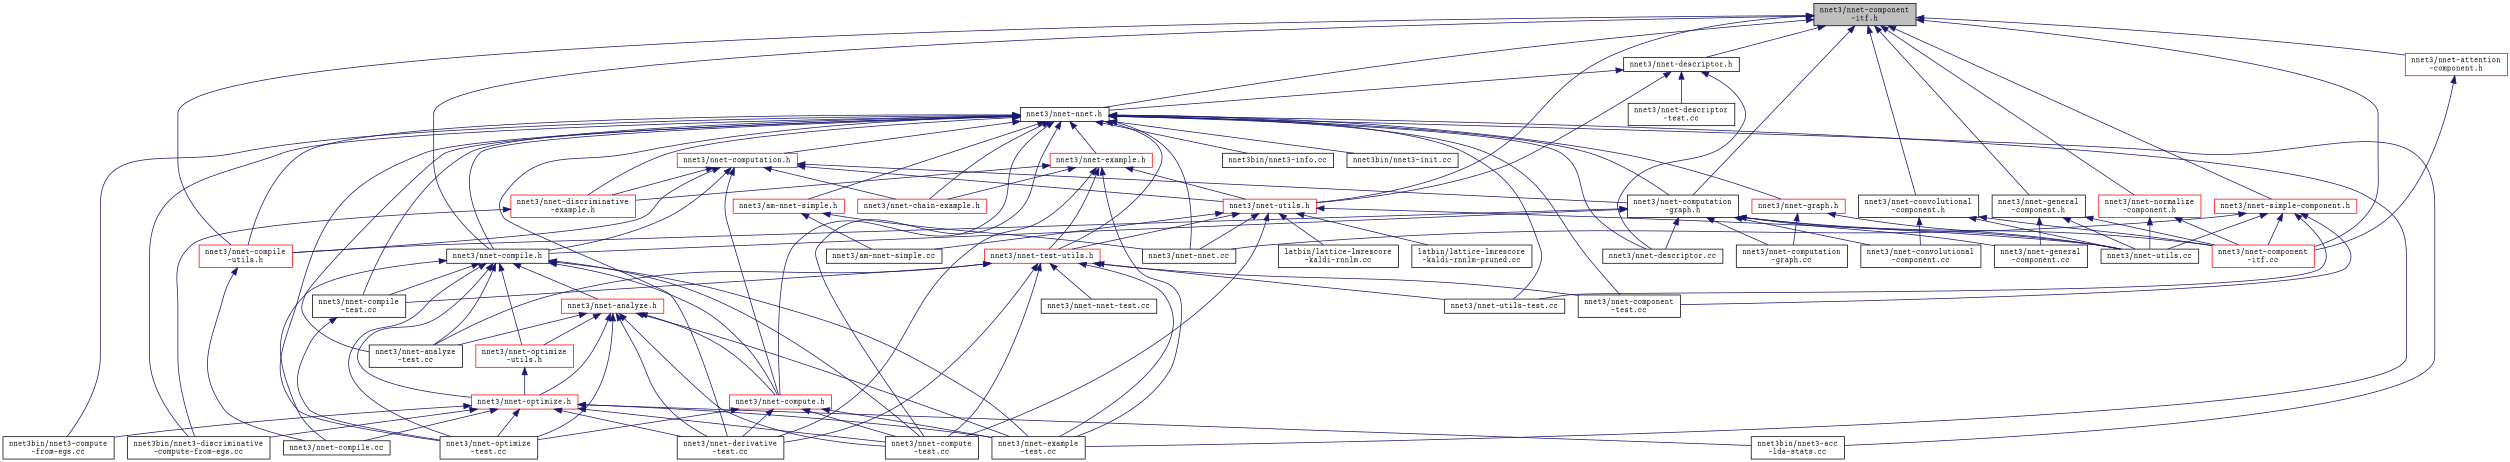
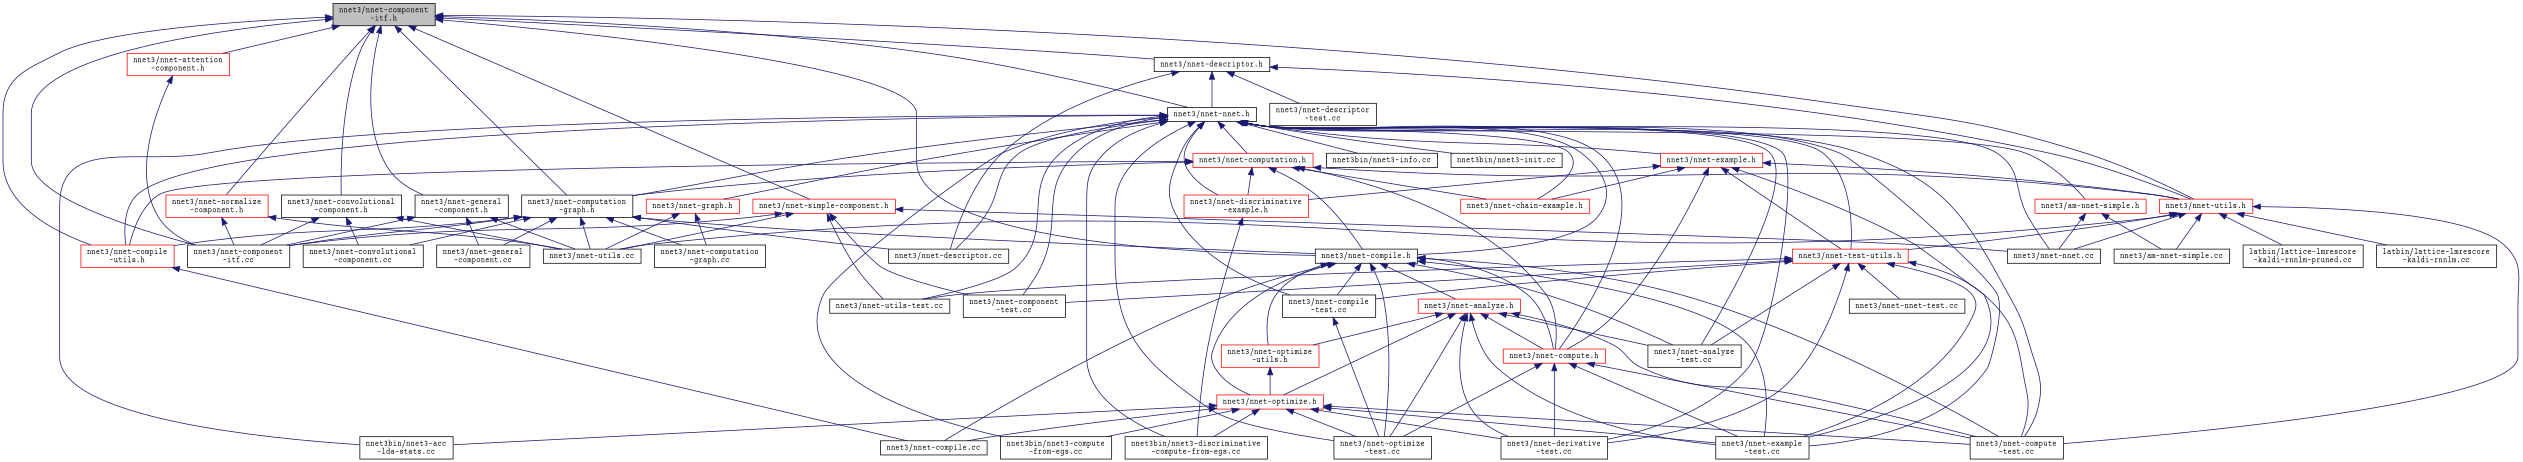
(2263, 256) -> (239, 256)
(927, 297) -> (1662, 254)
